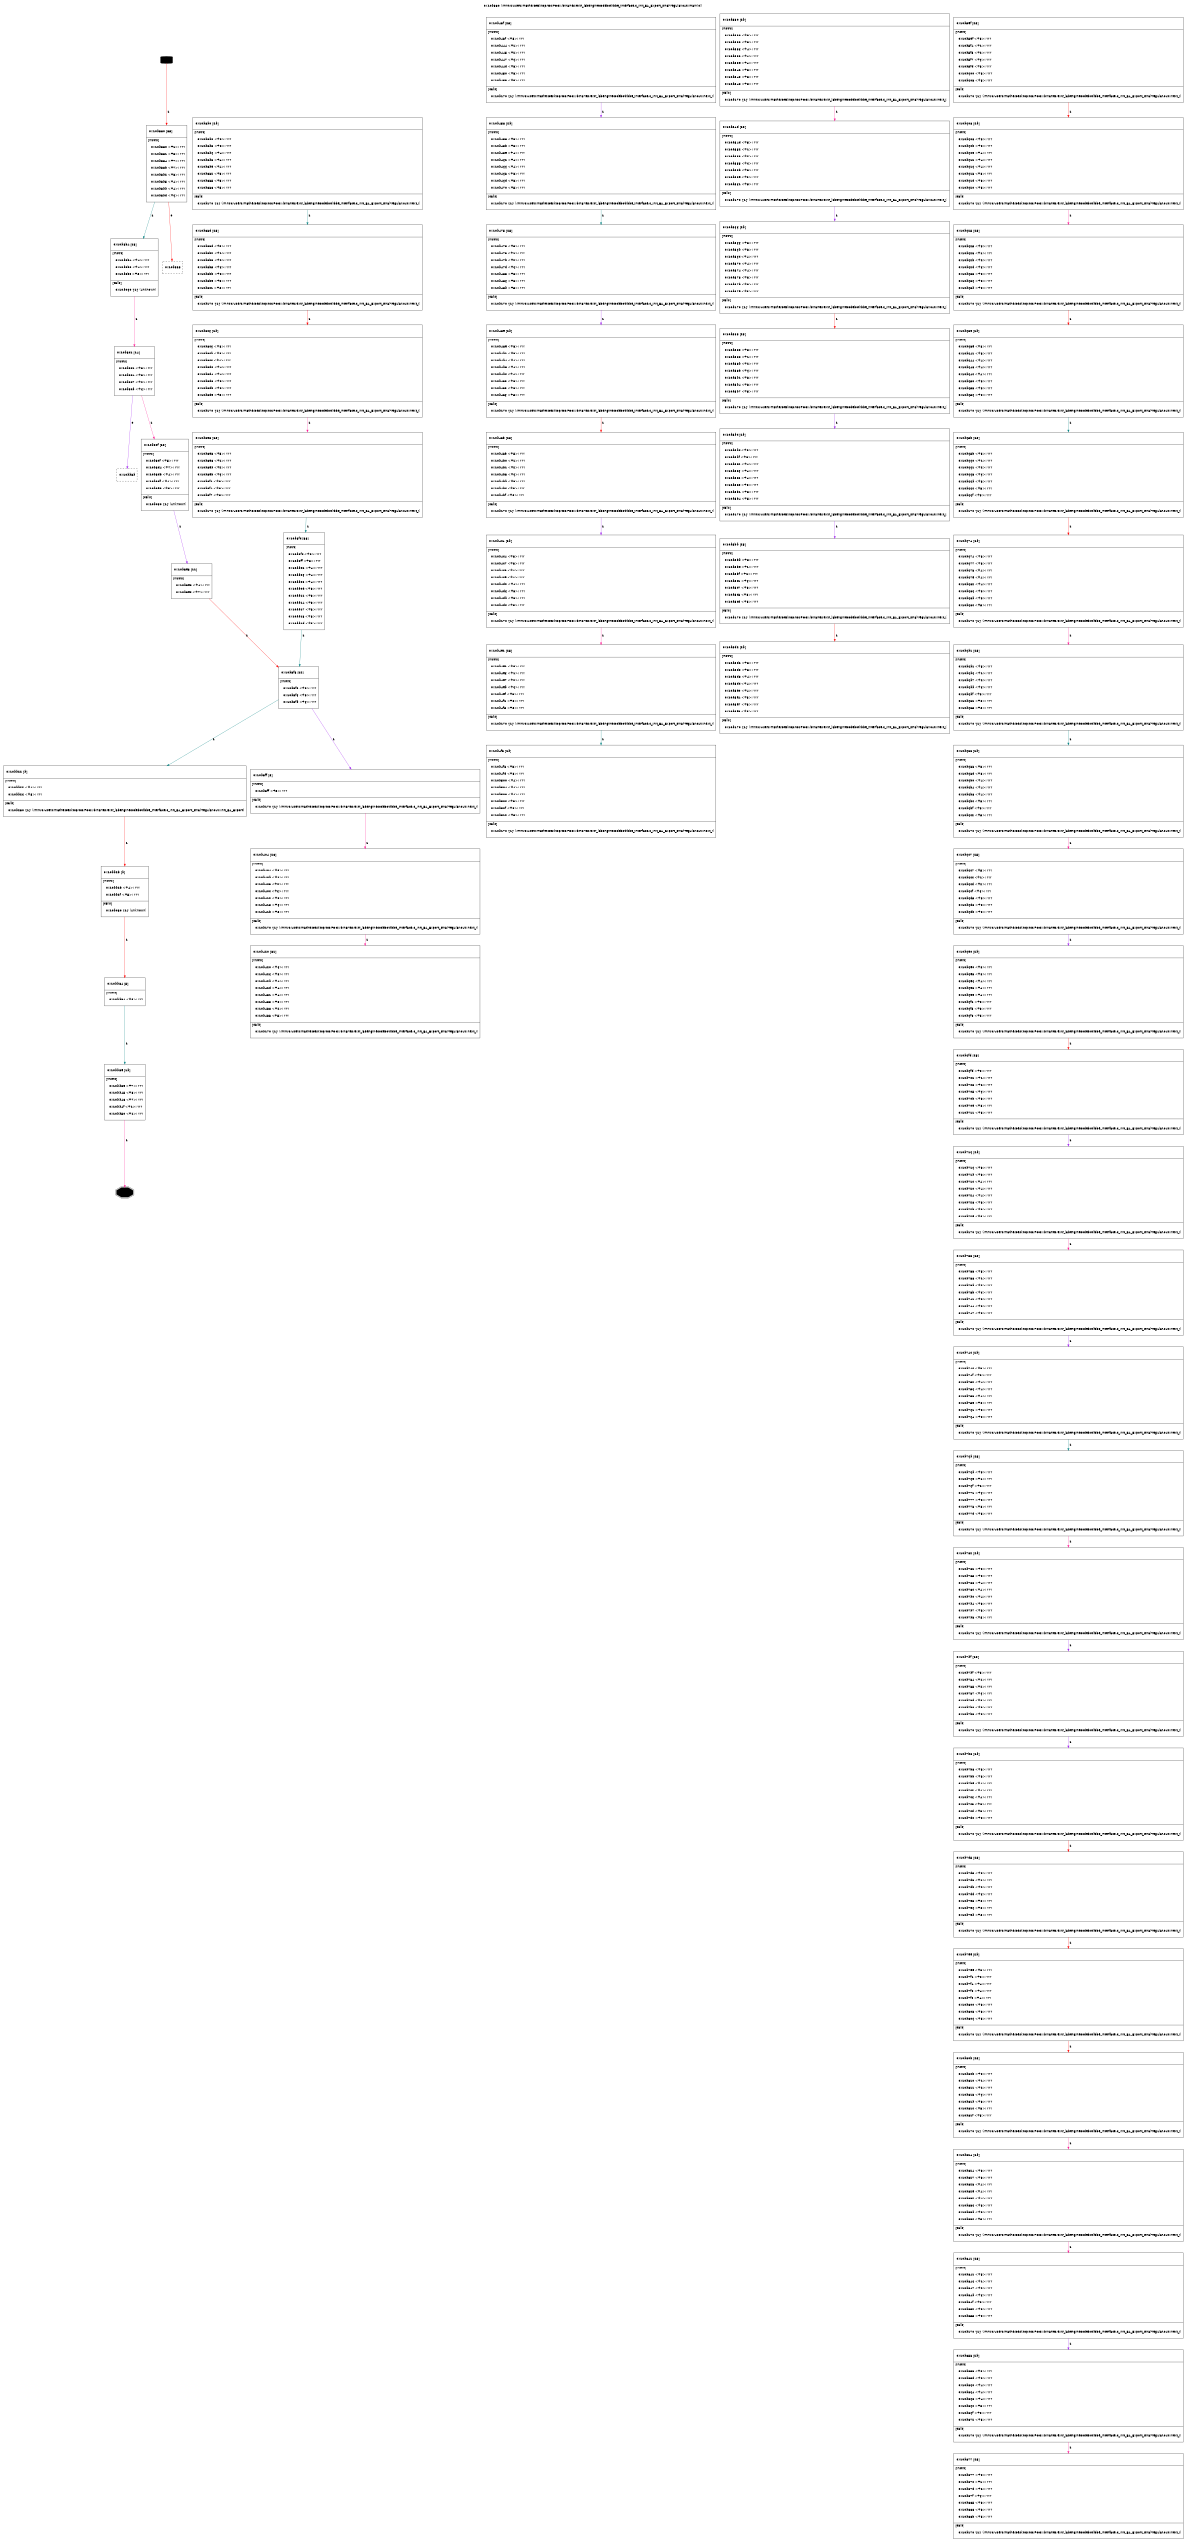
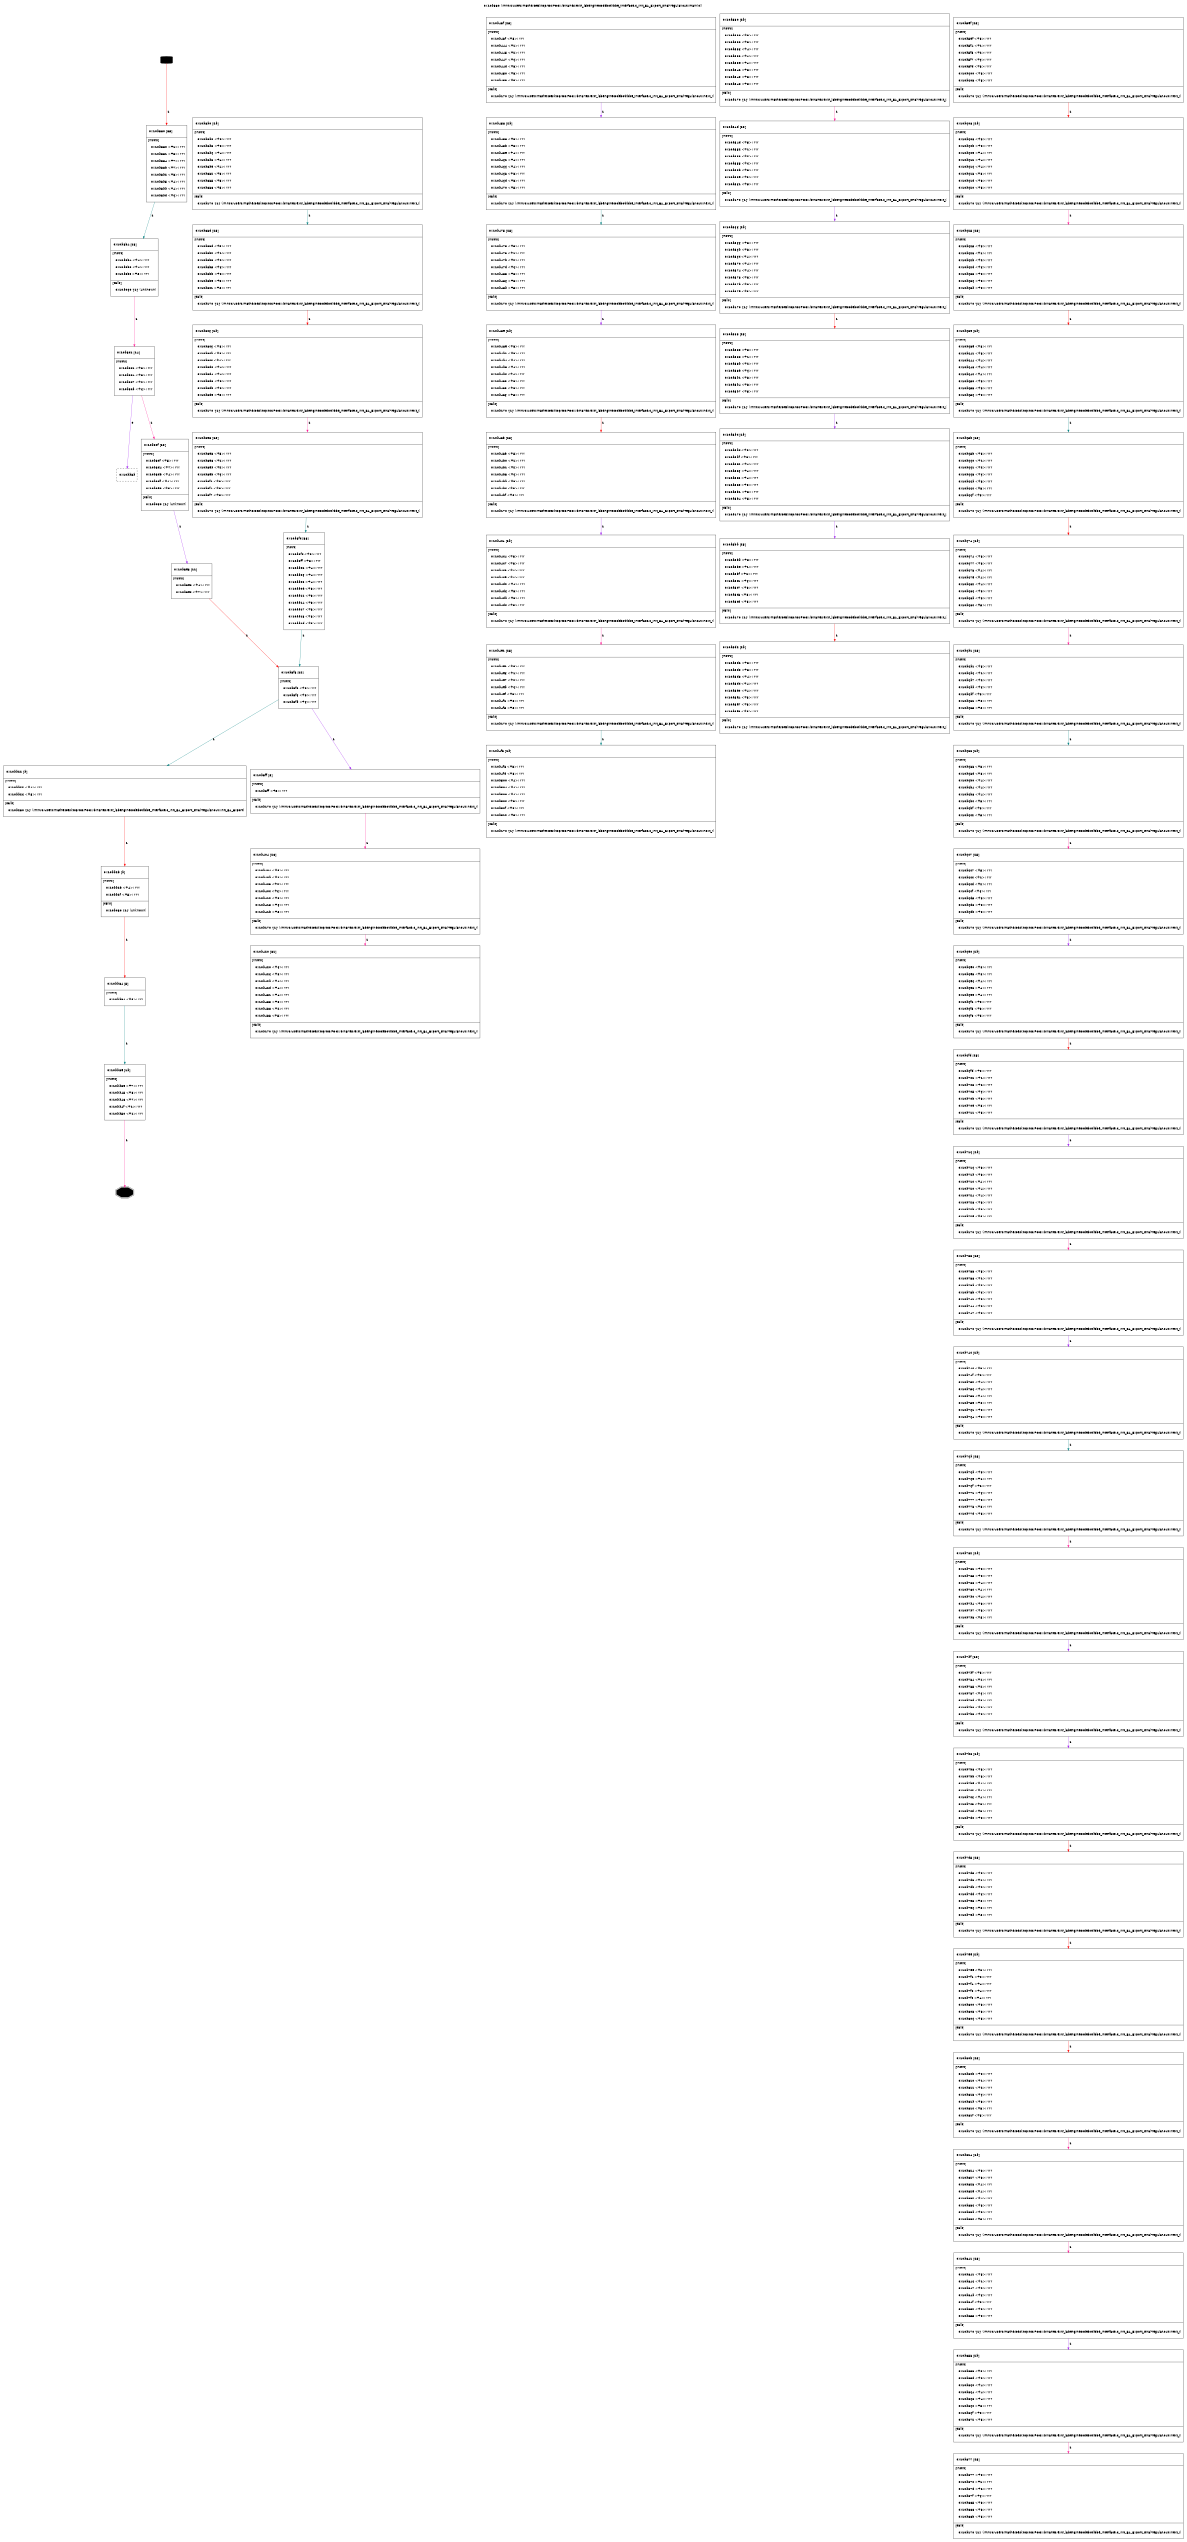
(172, 267) -> none
